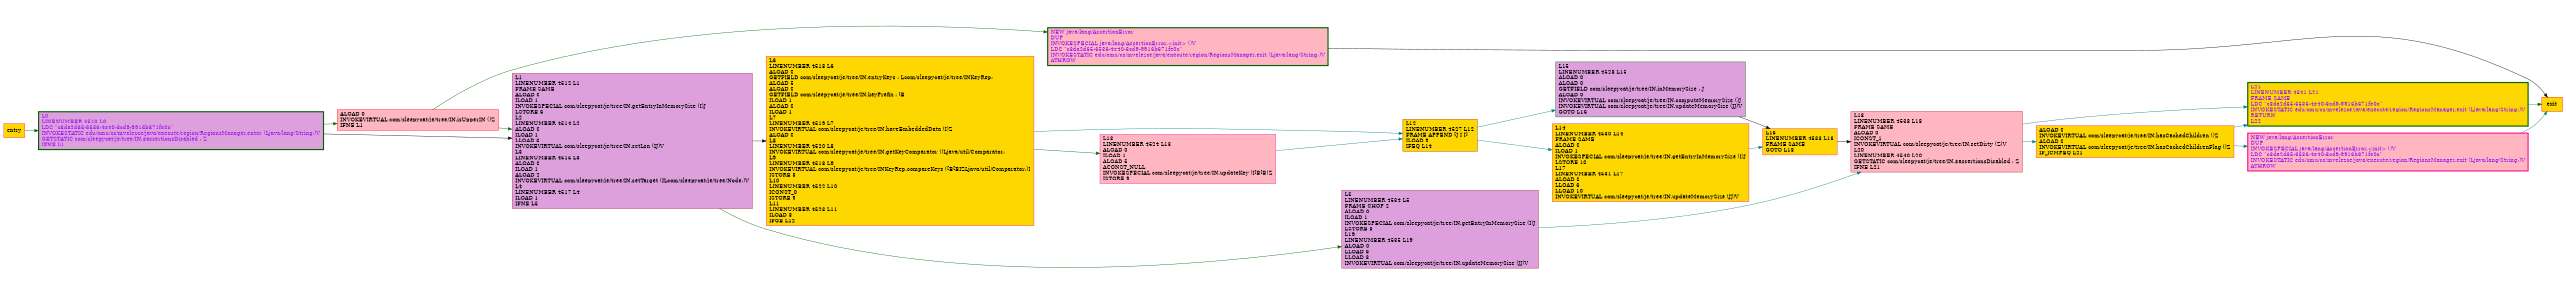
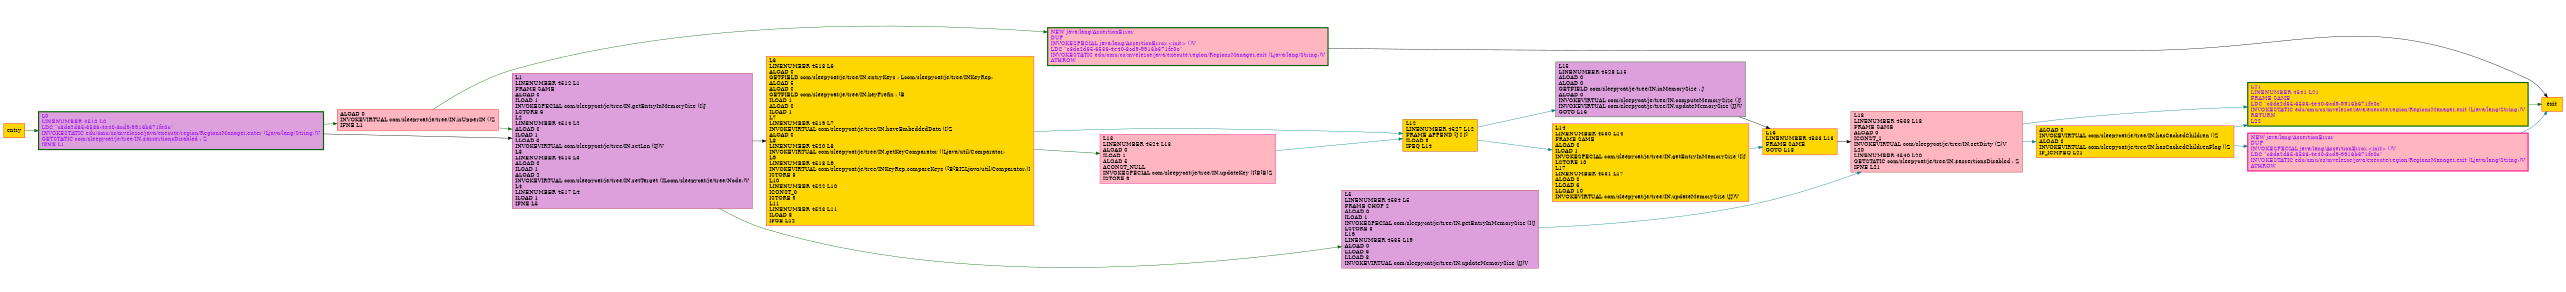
(14, 131) -> (14, 131)
